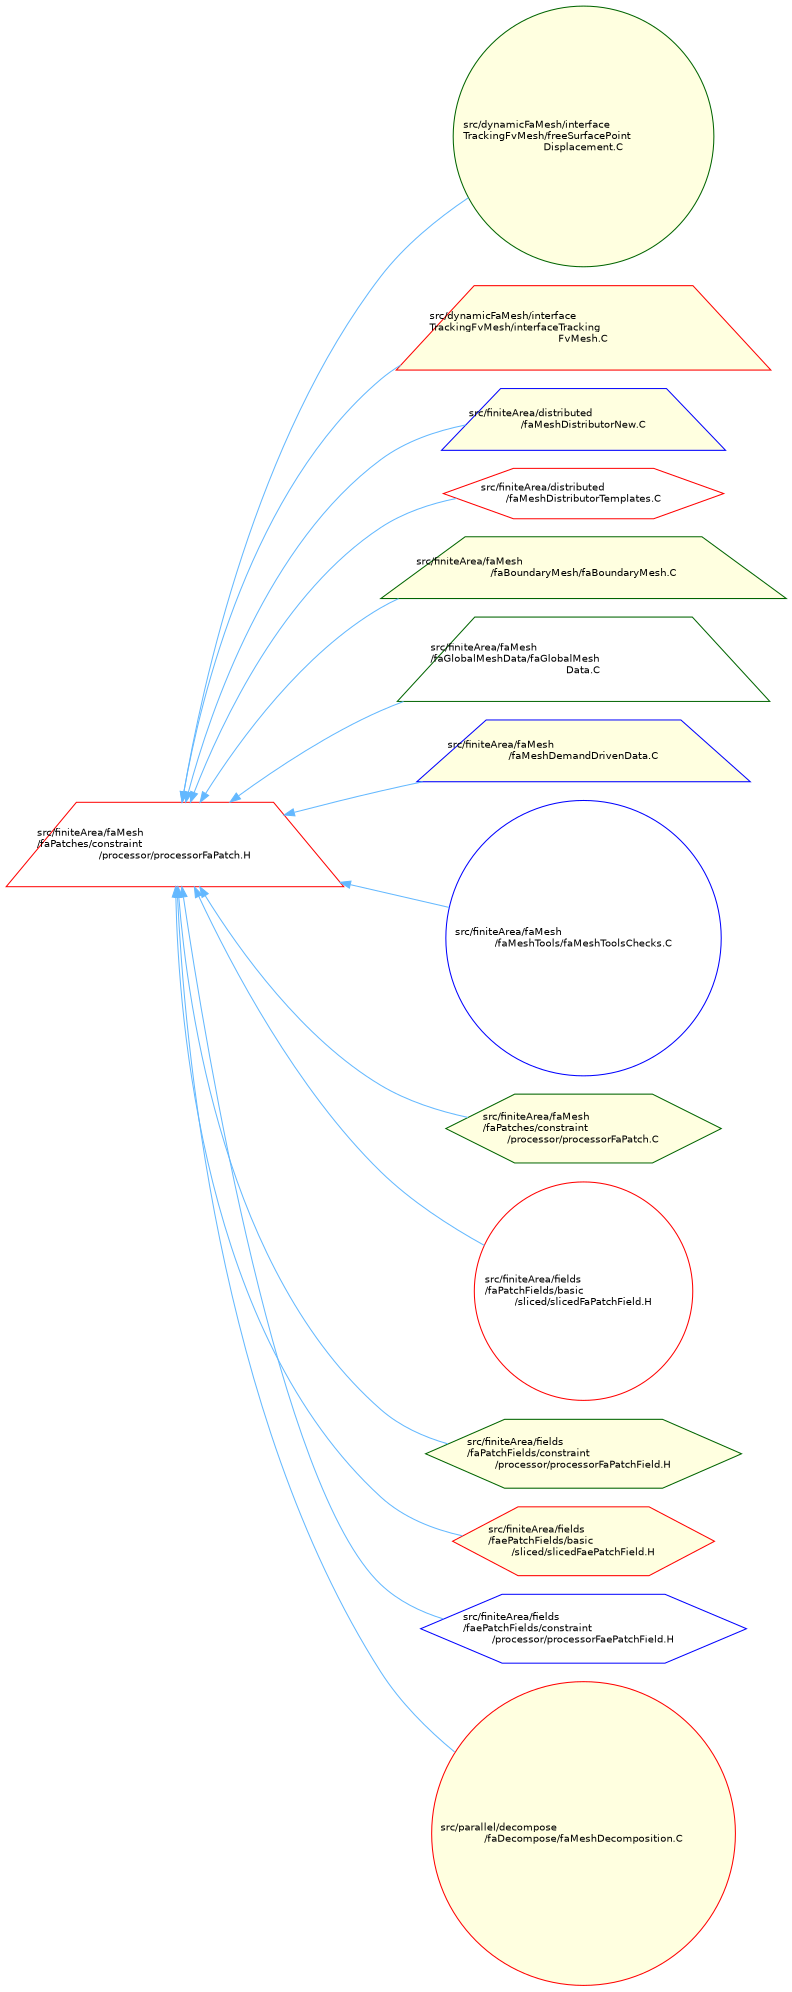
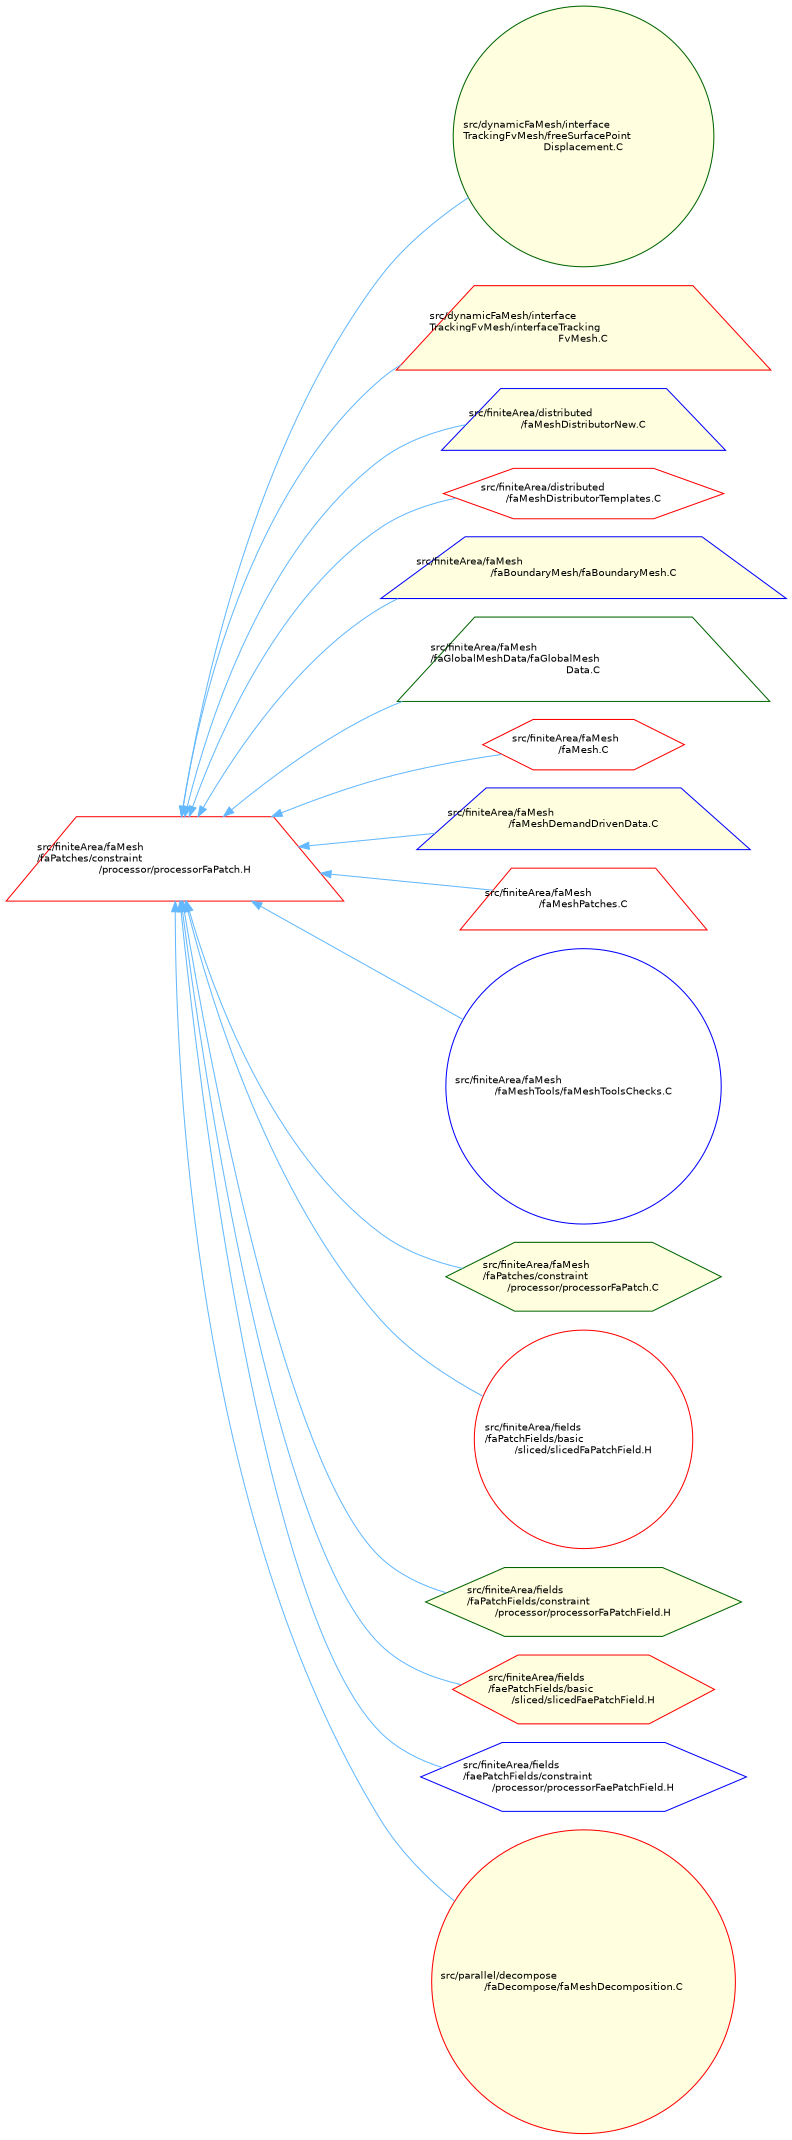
(584, 568) -> (584, 568)
none -> (584, 745)
none -> (584, 899)
